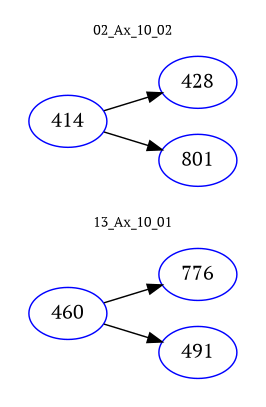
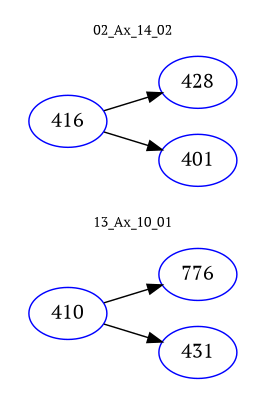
(133, 31) -> (133, 31)
(68, 121) -> (68, 121)
(198, 160) -> (198, 160)
(68, 313) -> (68, 313)
(198, 352) -> (198, 352)
